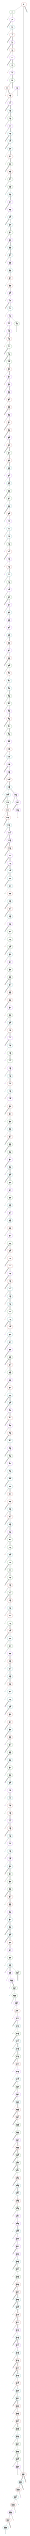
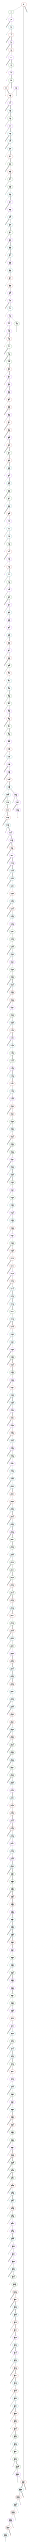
(10, 1969) -> (12, 1977)
